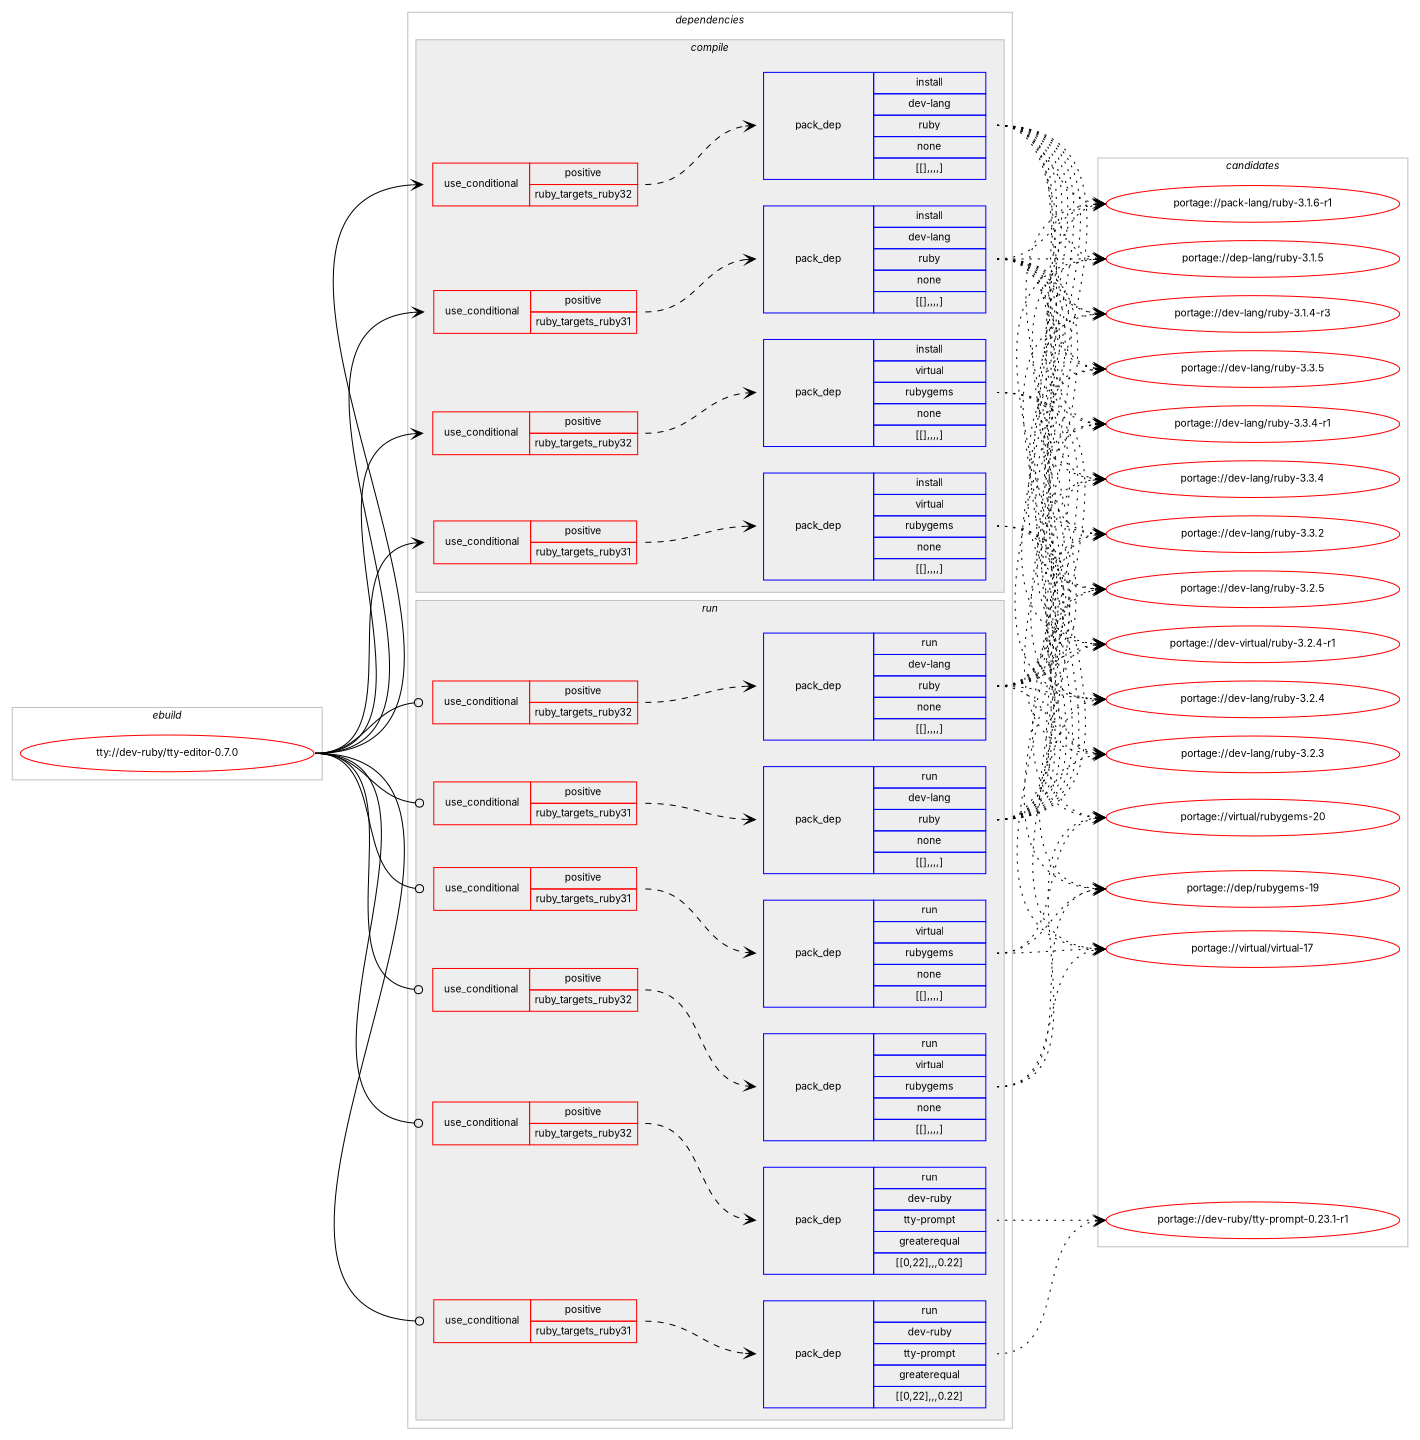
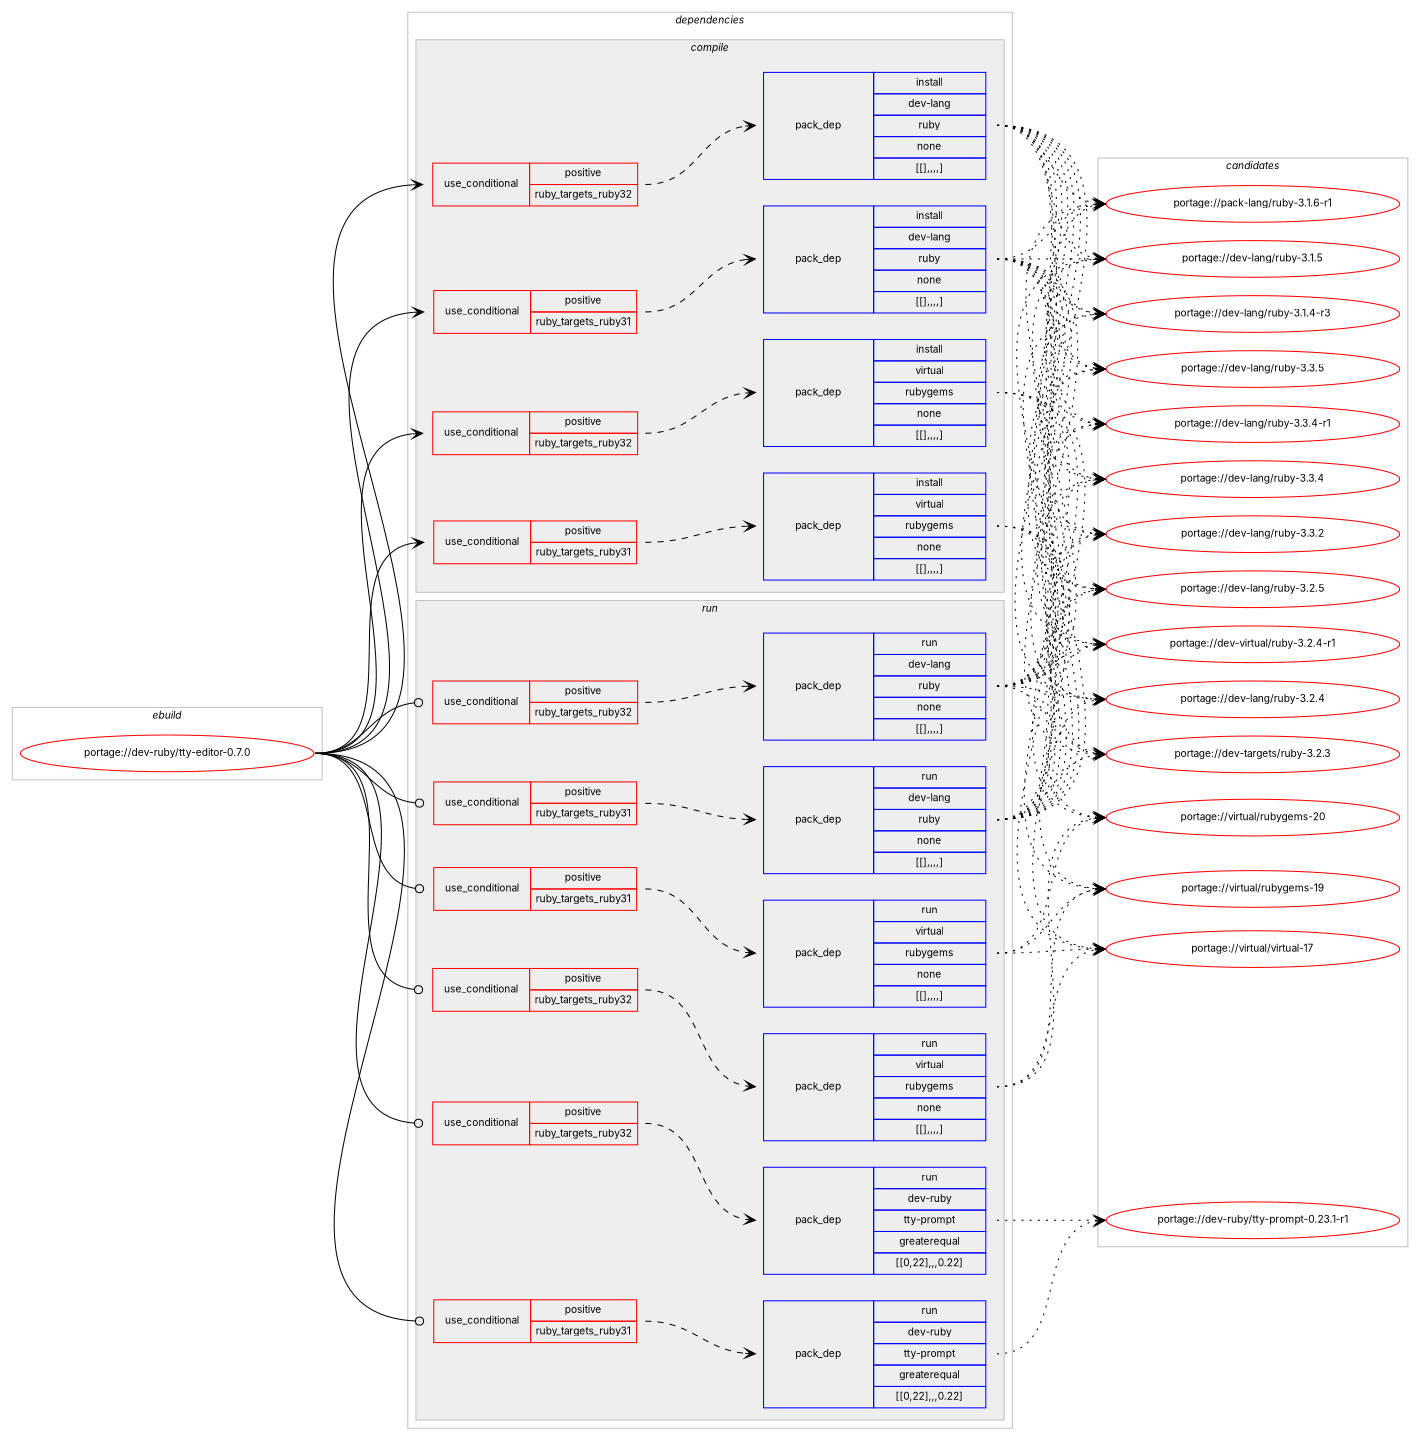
(1253, 259) -> (1253, 259)
(167, 753) -> (167, 753)
(1253, 754) -> (1253, 754)
(1253, 889) -> (1253, 889)
